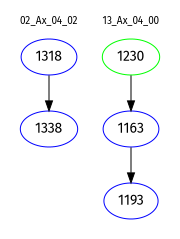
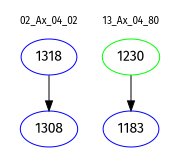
(131, 22) -> (131, 22)
(49, 129) -> (49, 129)
(131, 129) -> (131, 129)
(131, 201) -> none
